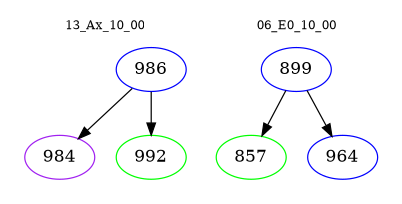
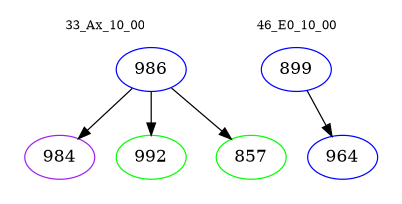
(105, 26) -> (105, 26)
(297, 26) -> (297, 26)
(277, 108) -> (188, 102)
